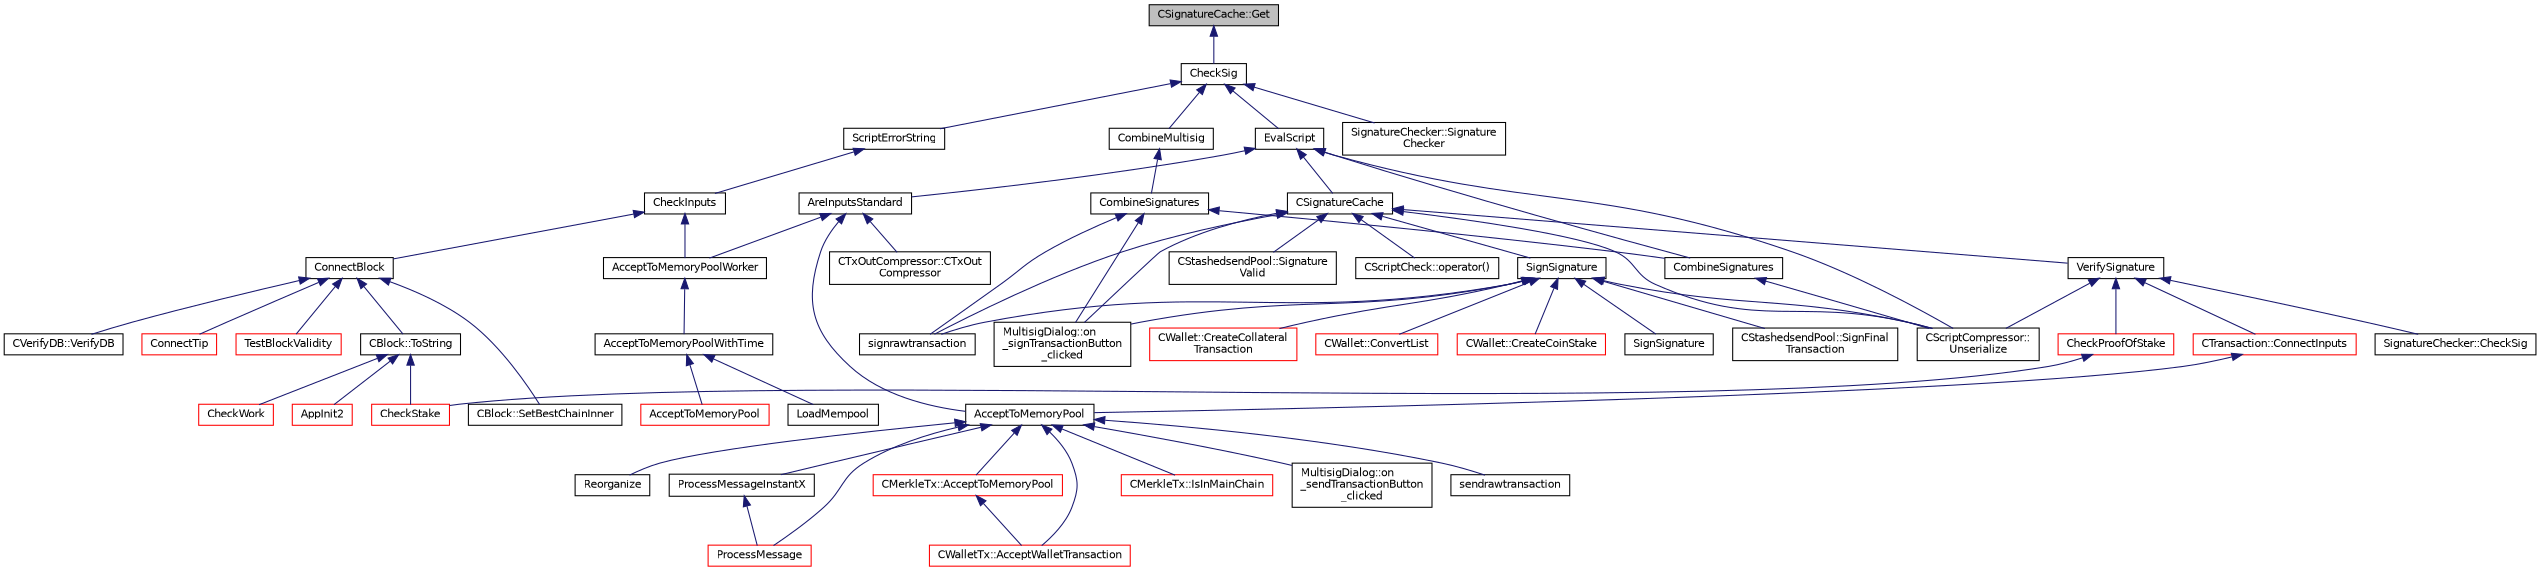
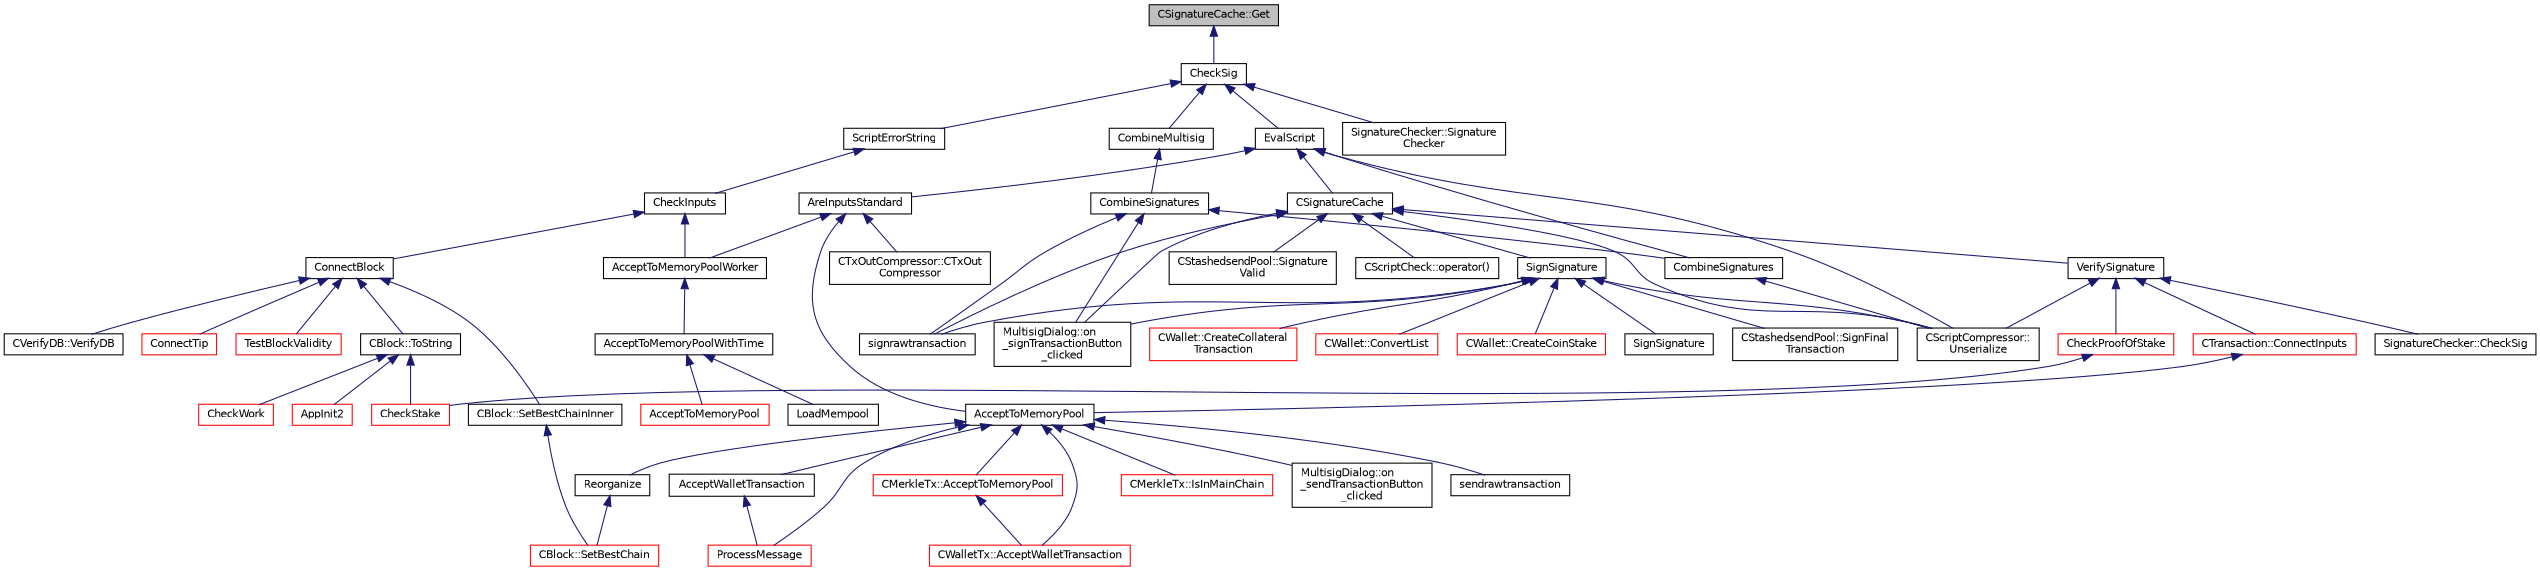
(742, 485) -> (742, 485)
none -> (595, 556)
